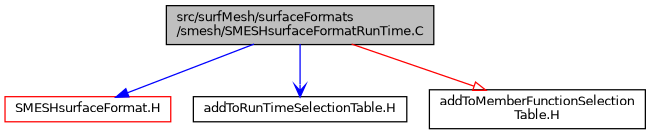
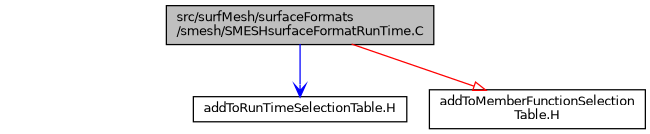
(88, 109) -> none
